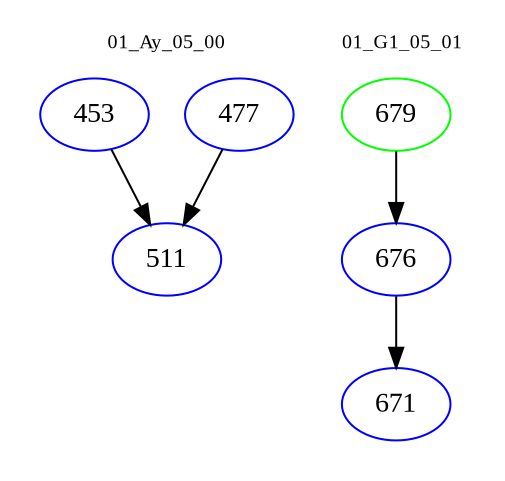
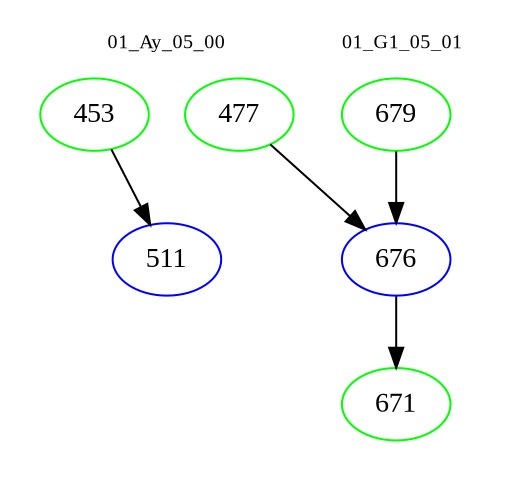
(95, 115) -> (95, 115)
(239, 115) -> (239, 115)
(208, 178) -> (296, 168)
(396, 404) -> (396, 404)
